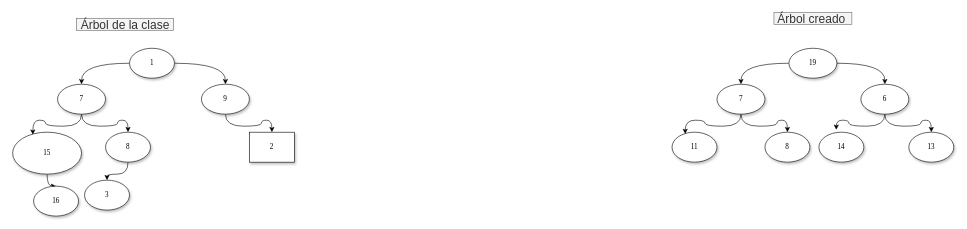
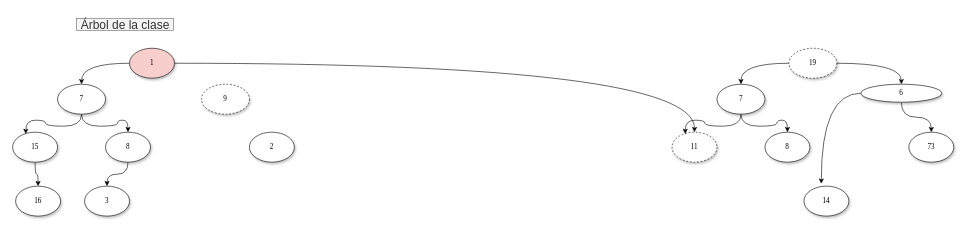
(813, 18) -> none
(152, 63) -> (152, 63)
(813, 63) -> (813, 63)
(213, 68) -> (599, 85)
(225, 99) -> (225, 99)
(885, 99) -> (902, 93)
(263, 121) -> none
(272, 147) -> (272, 147)
(695, 147) -> (695, 147)
(842, 147) -> (827, 201)
(932, 147) -> (932, 147)
(47, 153) -> (35, 147)
(107, 195) -> (107, 201)
(56, 201) -> (38, 201)
